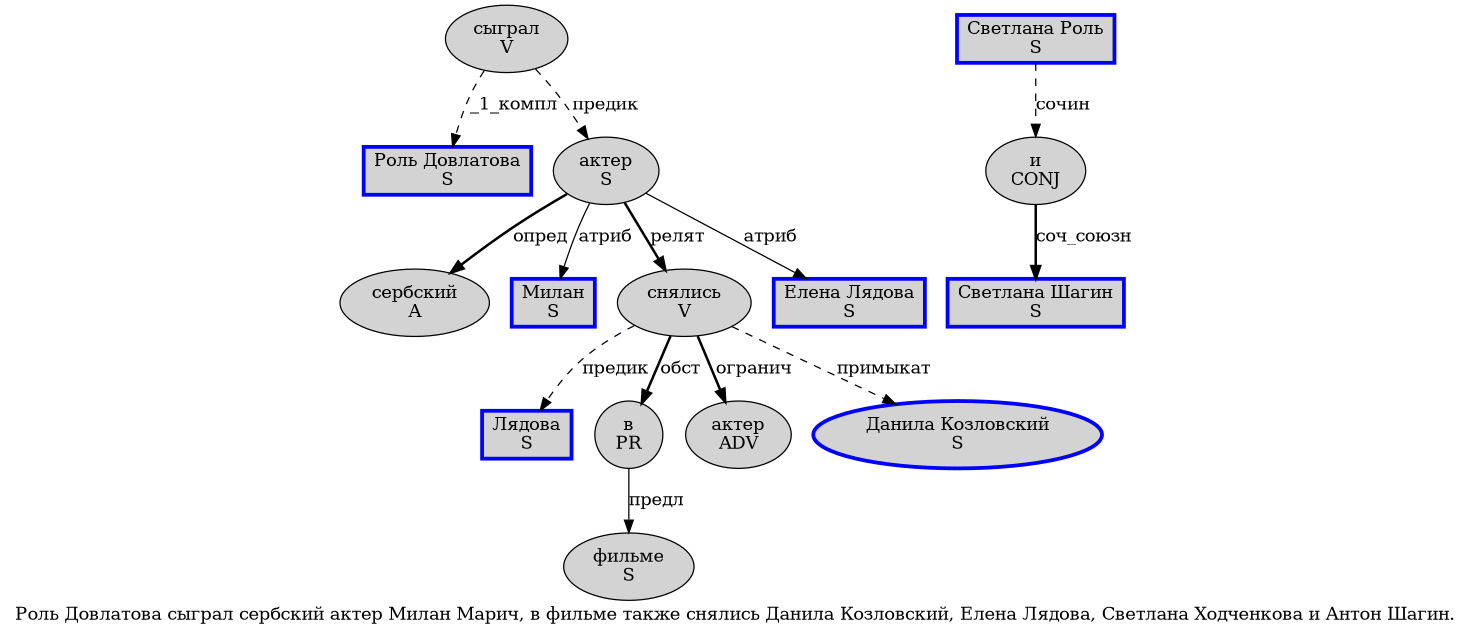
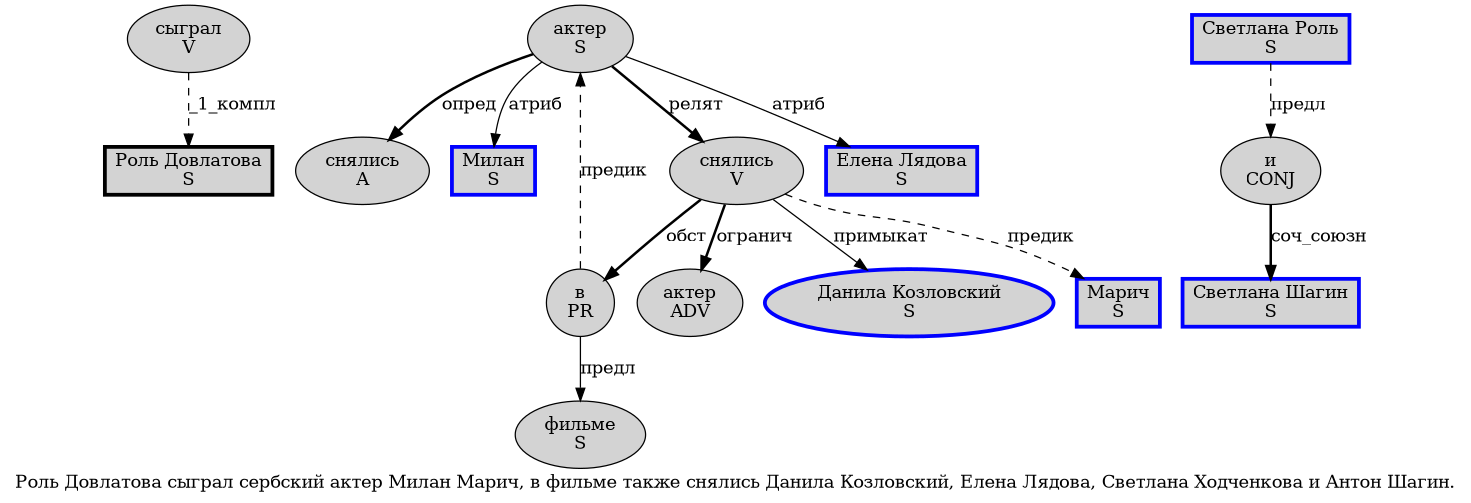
(560, 97) -> (580, 177)
(1063, 105) -> (1299, 105)
(447, 171) -> (189, 171)
(415, 303) -> (362, 171)
(808, 363) -> (815, 231)
(527, 435) -> (1118, 303)
